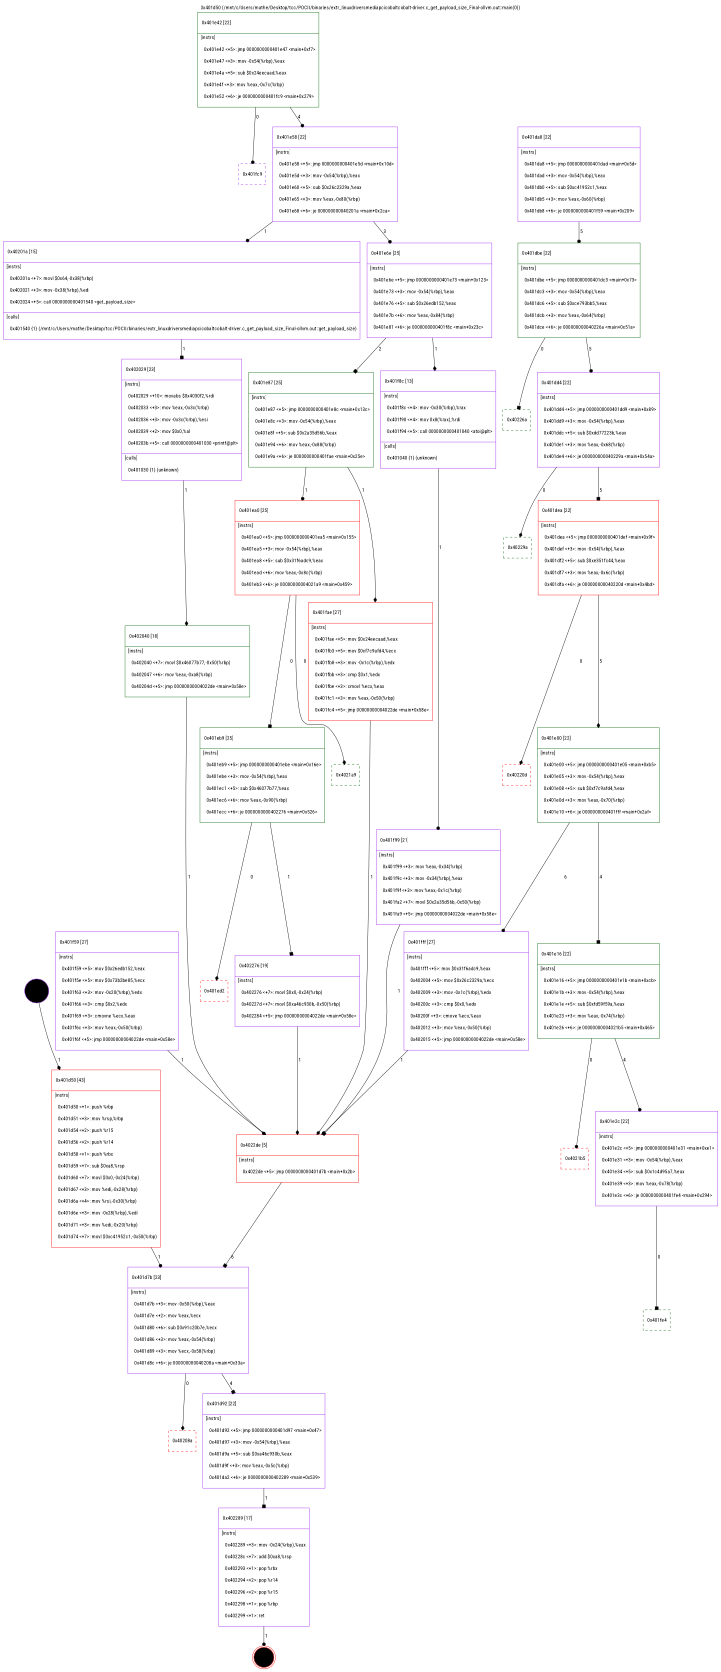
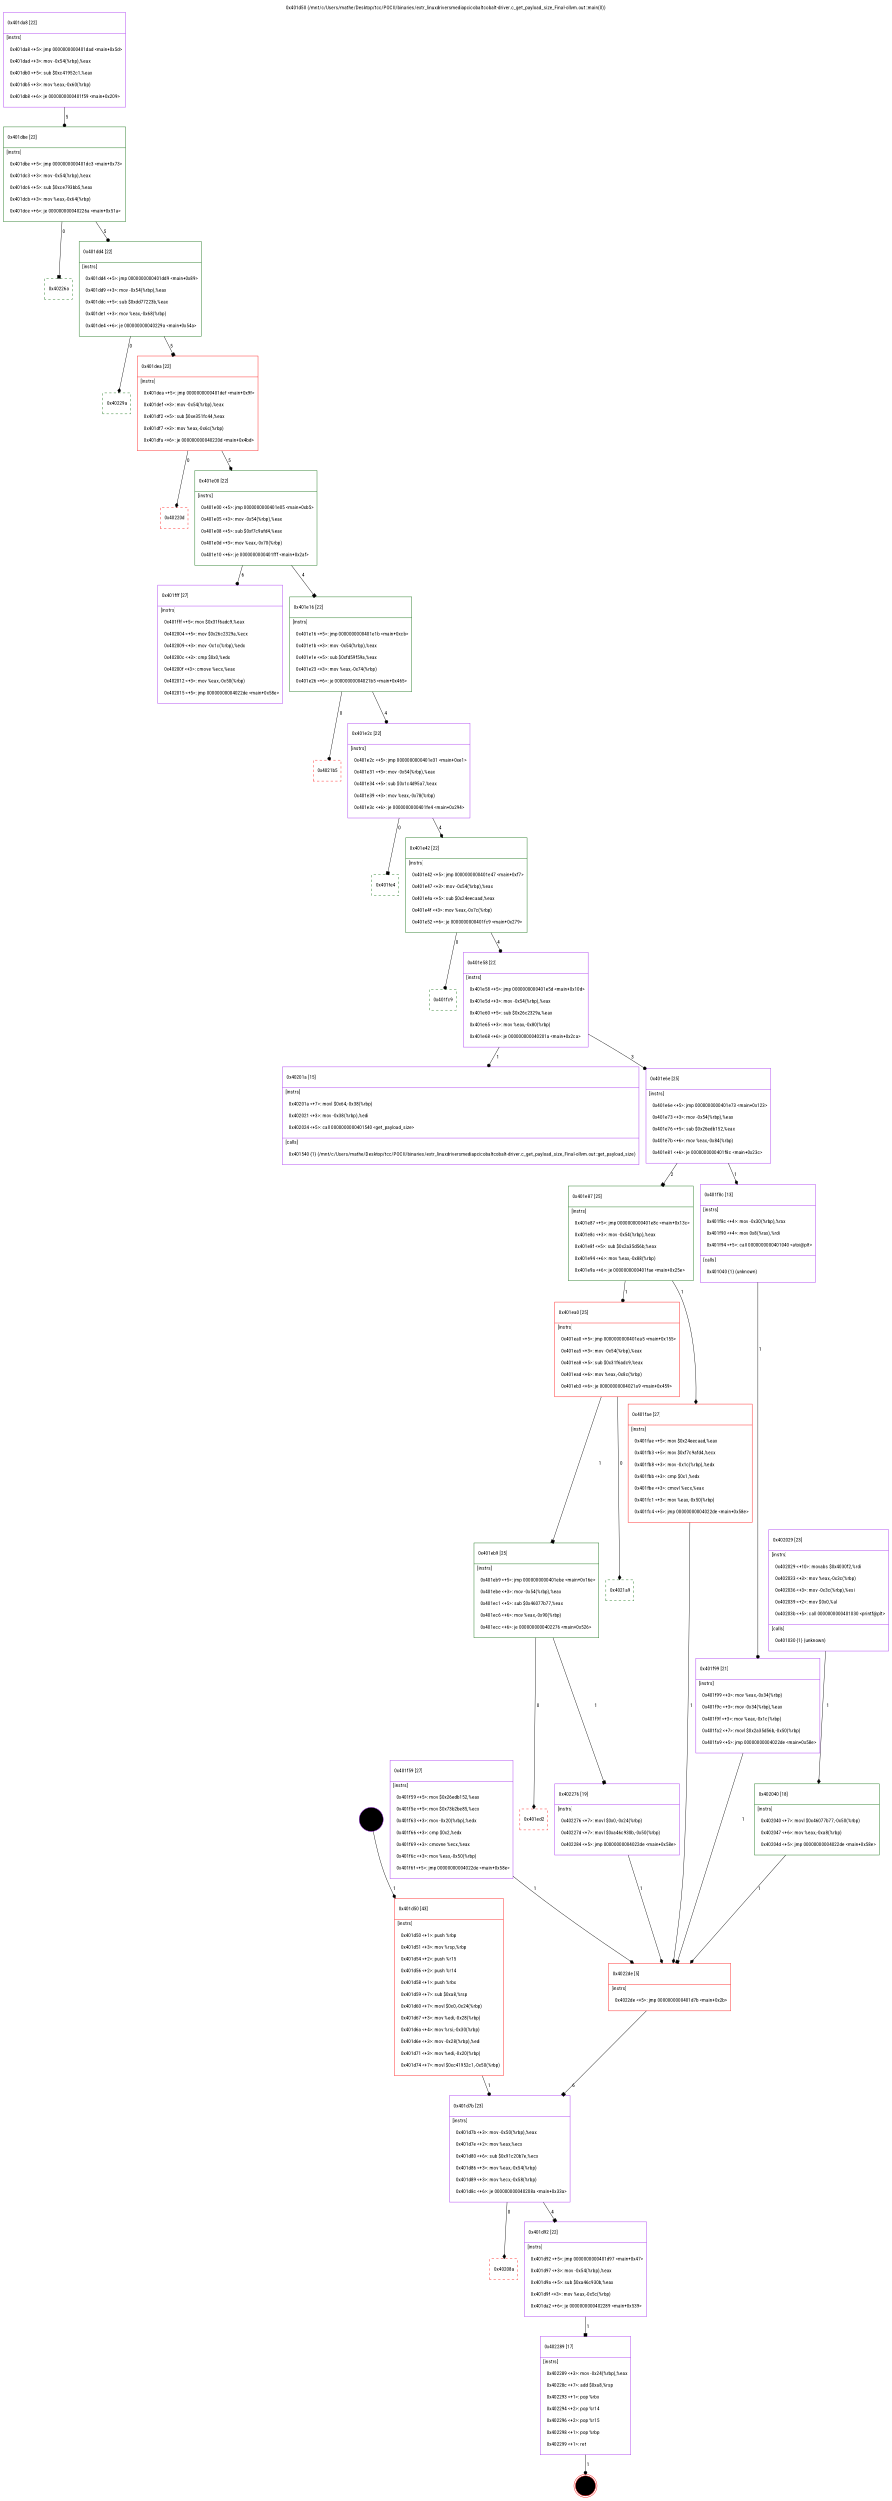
(252, 174) -> (443, 1000)
(182, 347) -> none
(598, 420) -> (140, 289)
(291, 661) -> (600, 1463)
none -> (437, 826)
(367, 1091) -> none
